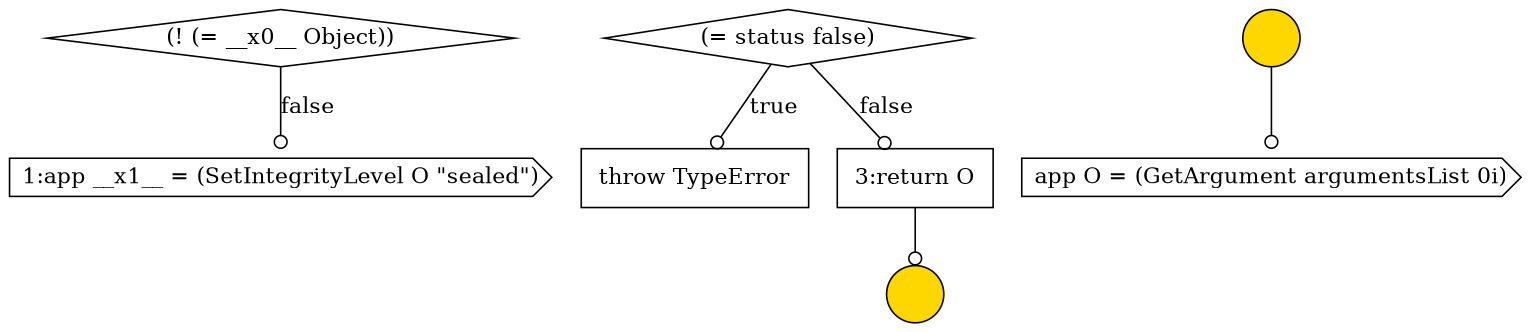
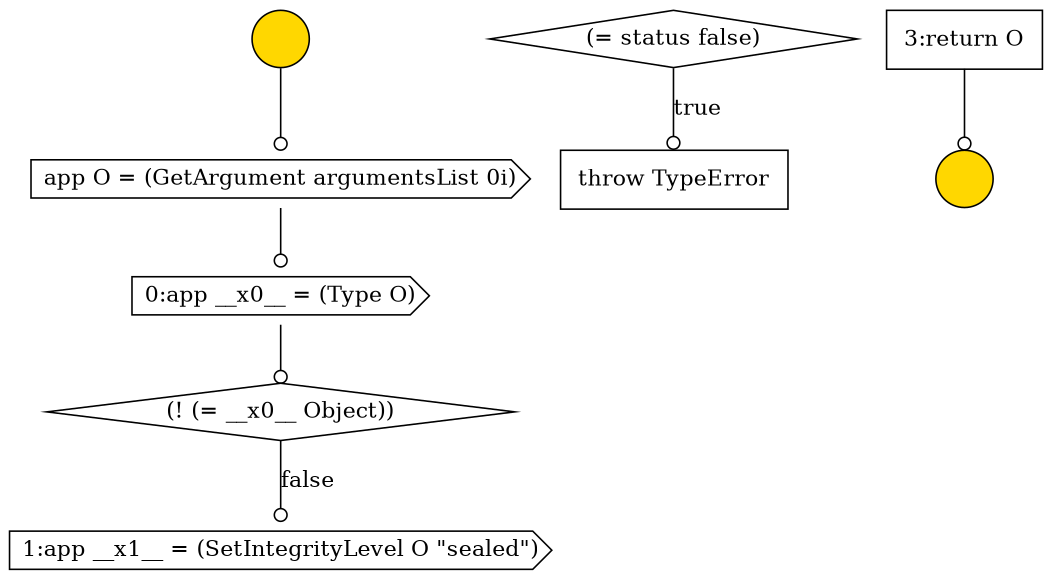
(845, 101) -> none
none -> (281, 296)
